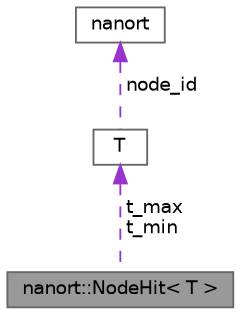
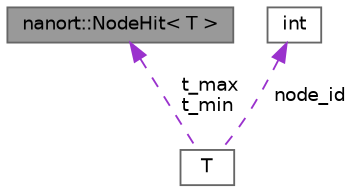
(120, 25) -> (294, 25)
(120, 228) -> (169, 104)
